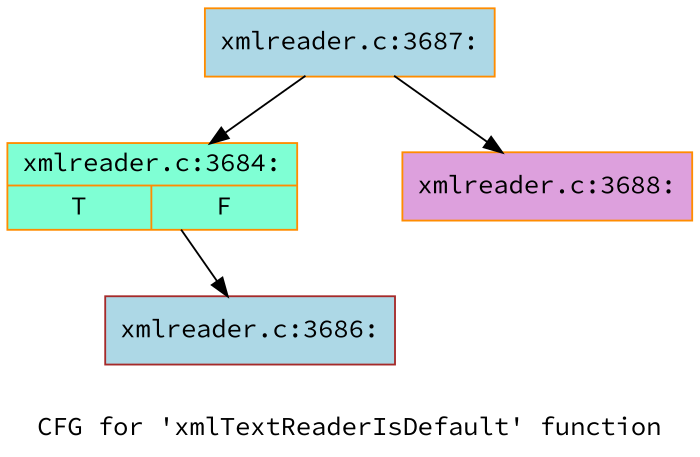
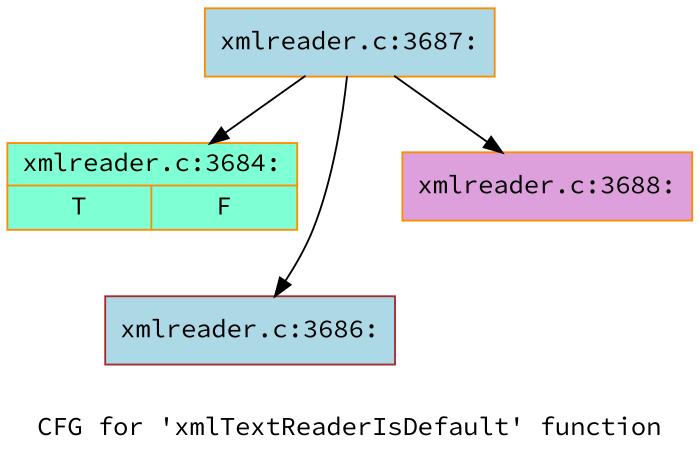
(199, 255) -> (328, 182)
